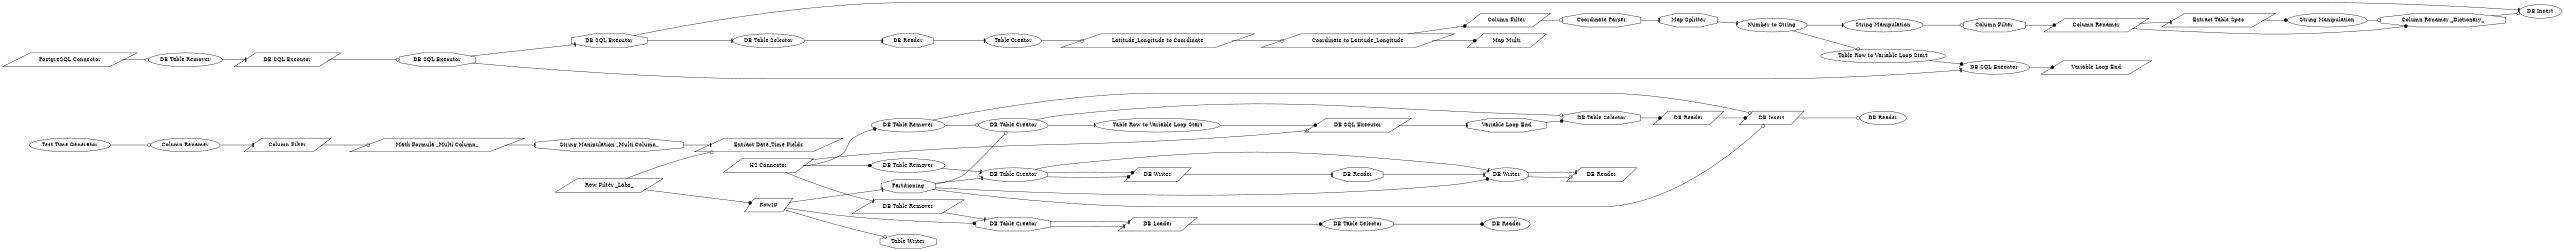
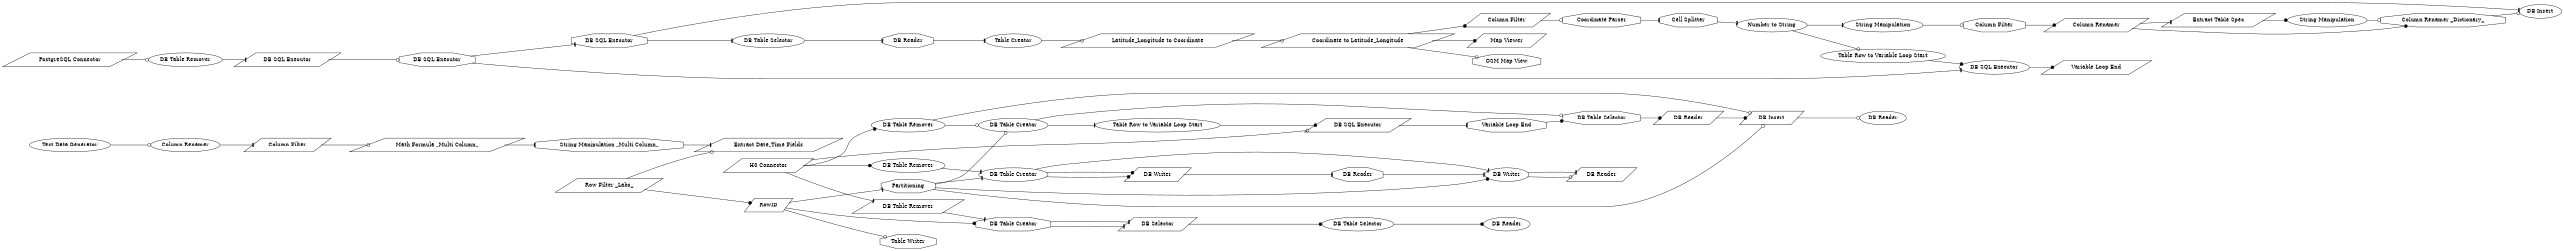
(1689, 20) -> (1689, 20)
(1507, 41) -> (1507, 41)
none -> (1507, 61)
(70, 145) -> (70, 145)
(769, 166) -> (769, 166)
(1158, 224) -> (1158, 224)
